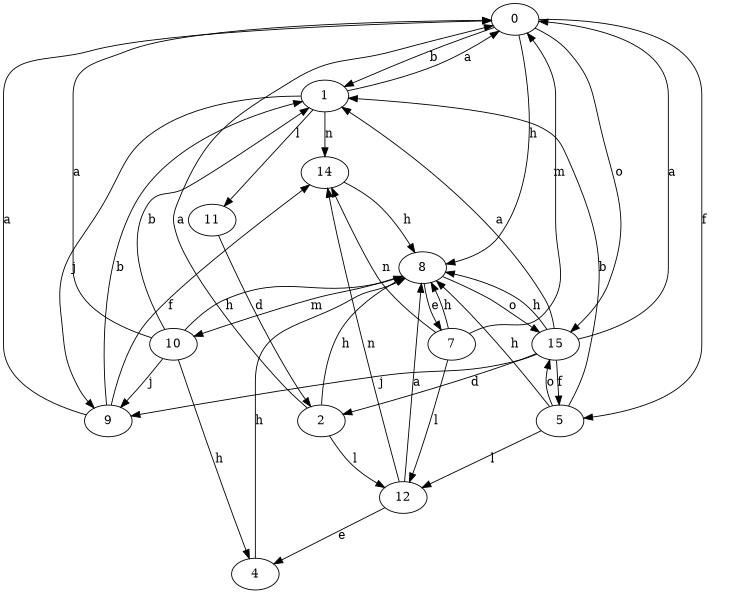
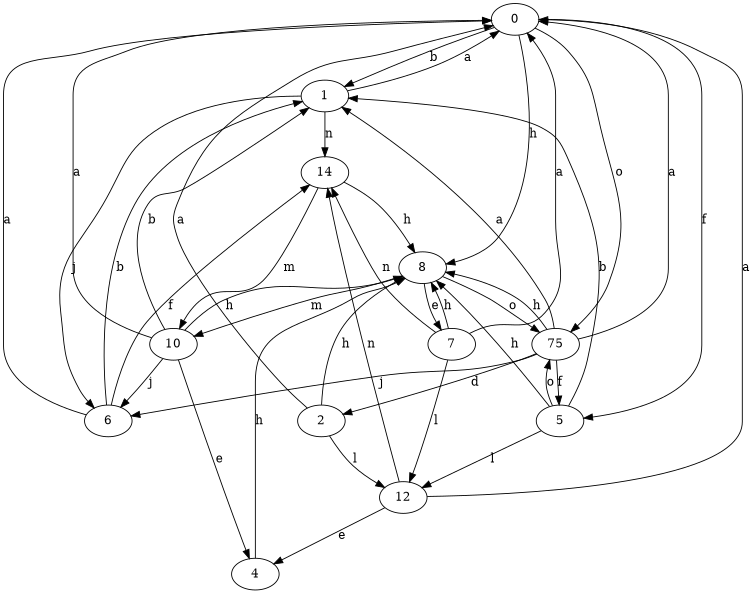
(560, 173) -> (560, 173)
(212, 220) -> none
none -> (268, 275)
(556, 344) -> (556, 344)
(413, 387) -> (742, 316)
(108, 421) -> (108, 421)
(220, 459) -> (220, 459)
